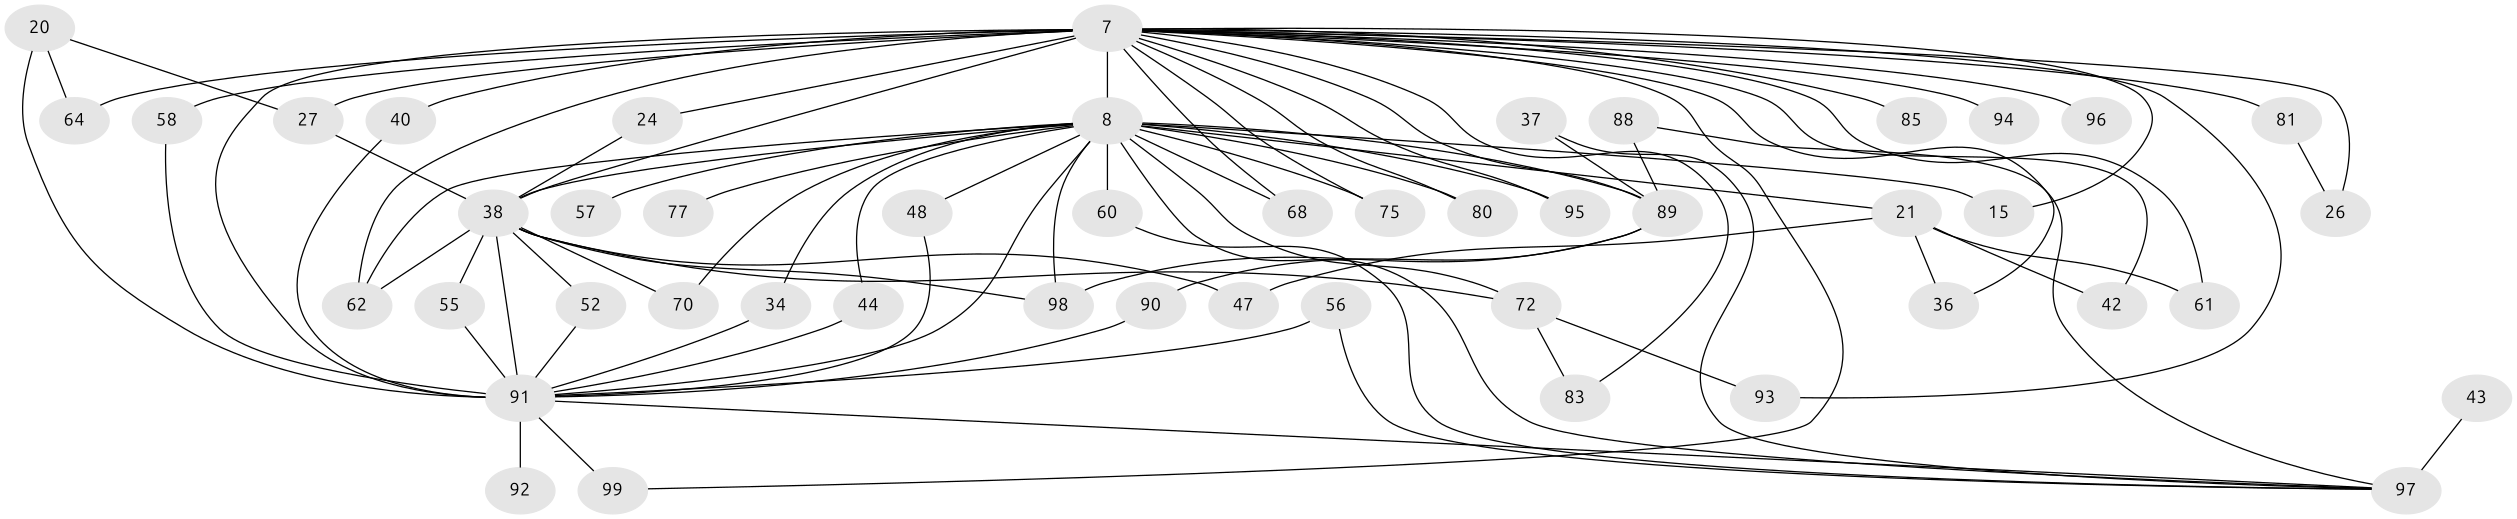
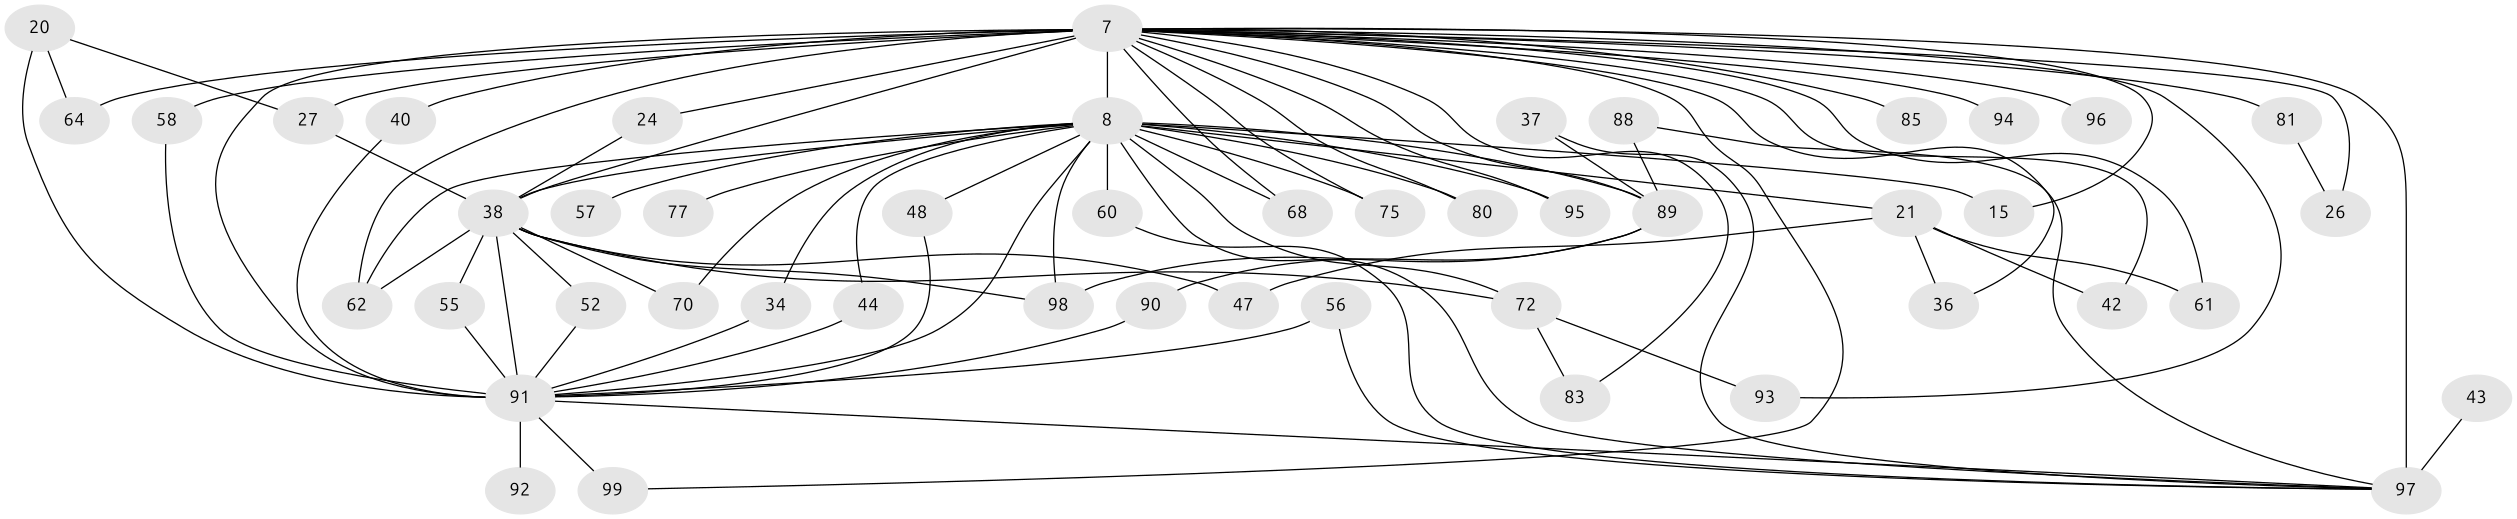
none -> (1946, 43)
